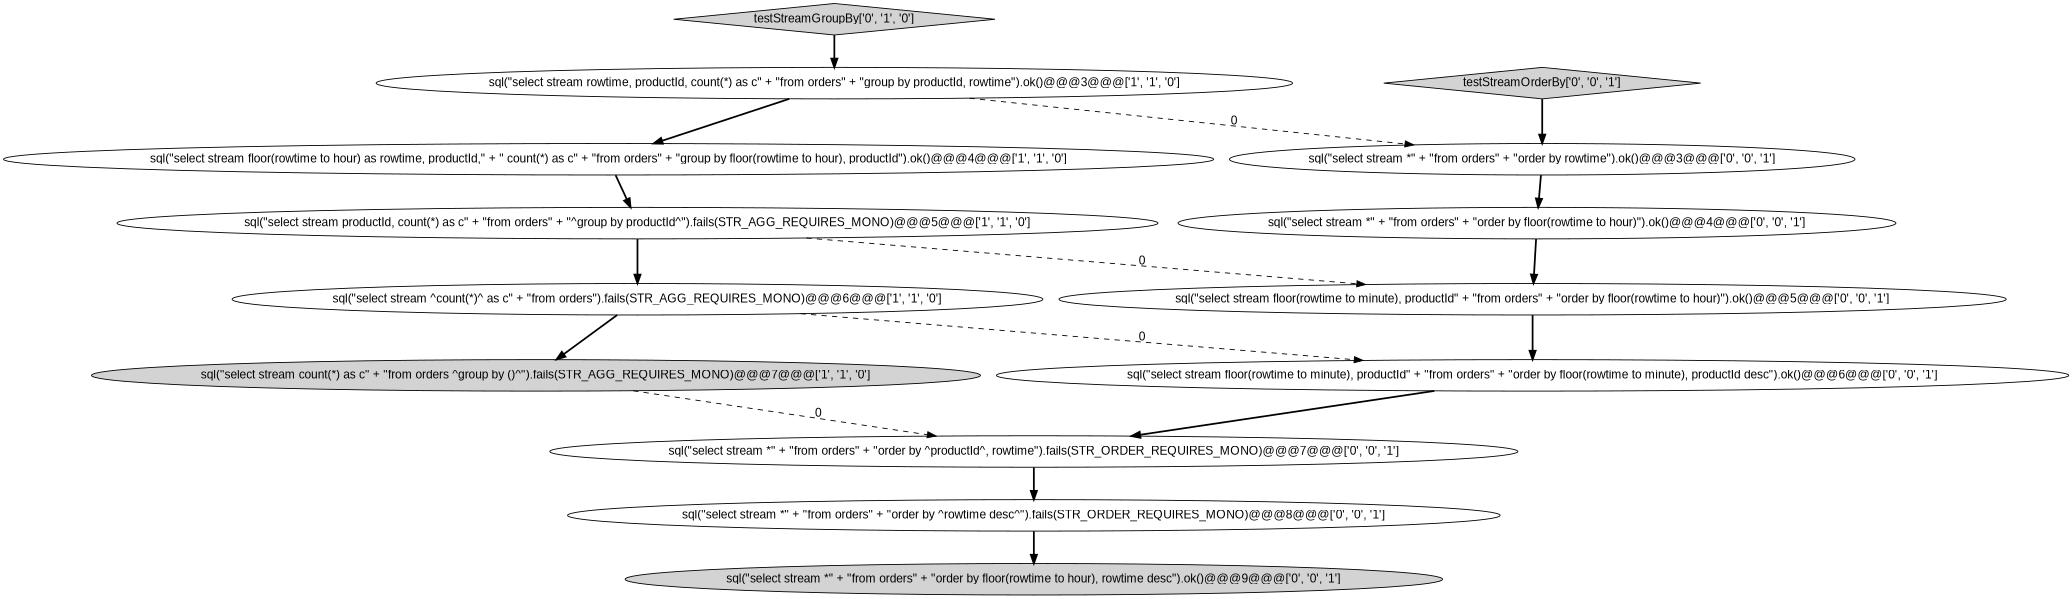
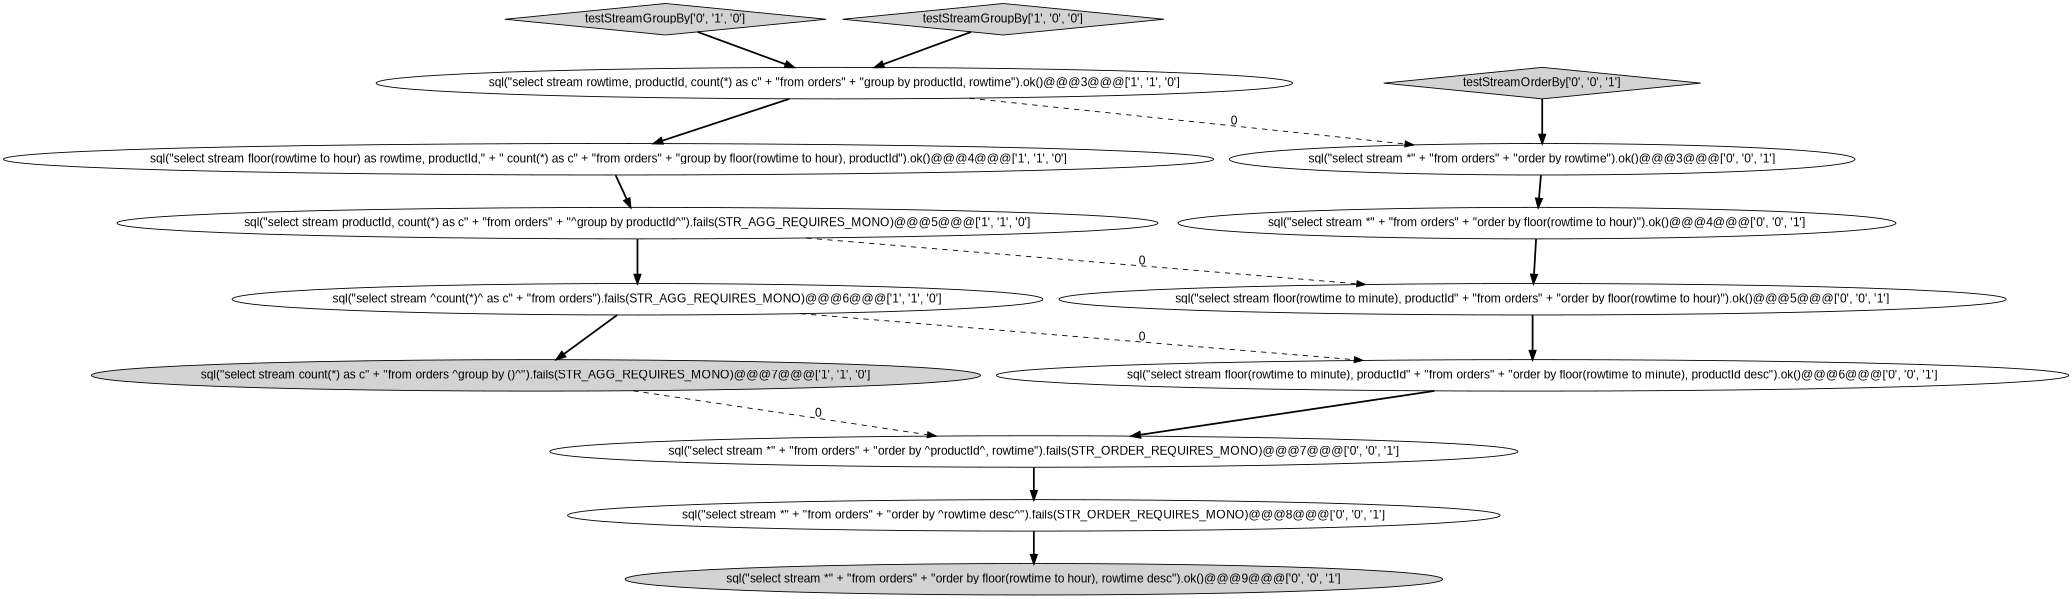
none -> (1003, 19)
